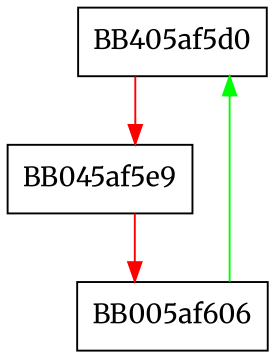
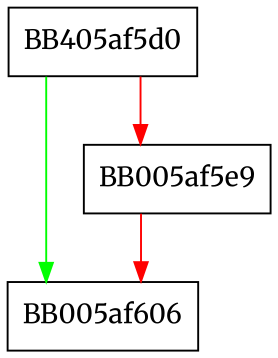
(100, 179) -> (177, 179)
(230, 189) -> (46, 170)
